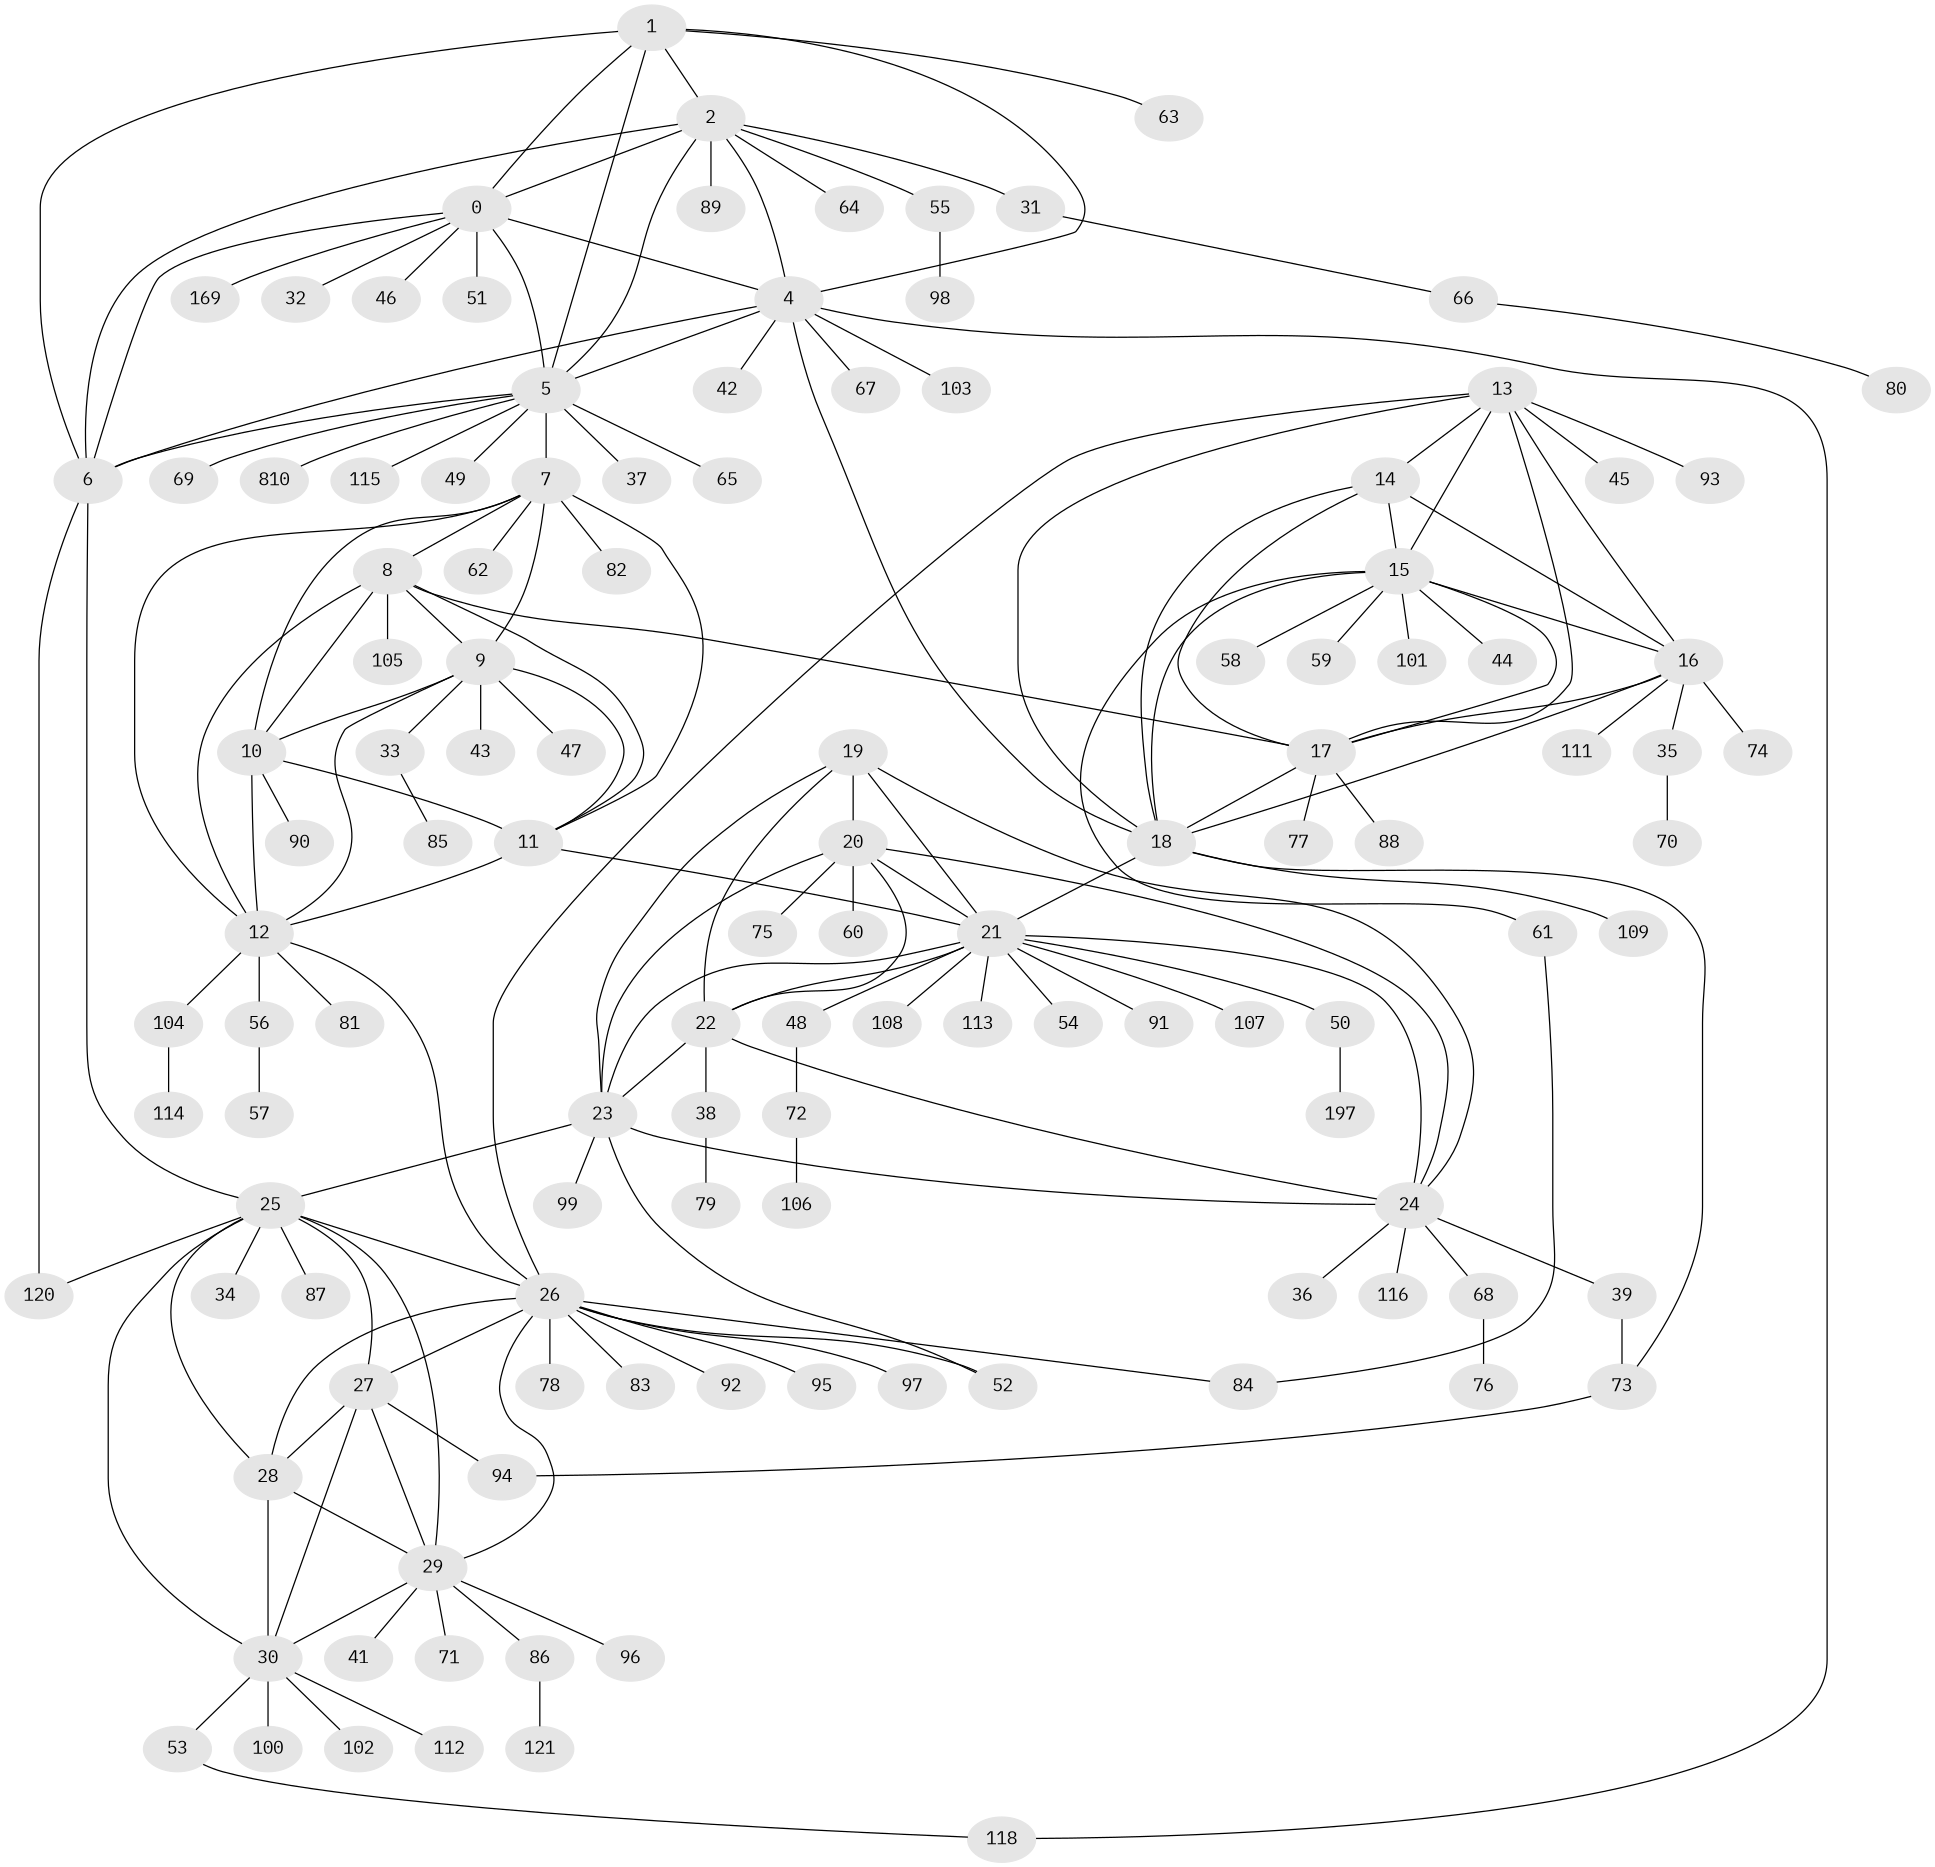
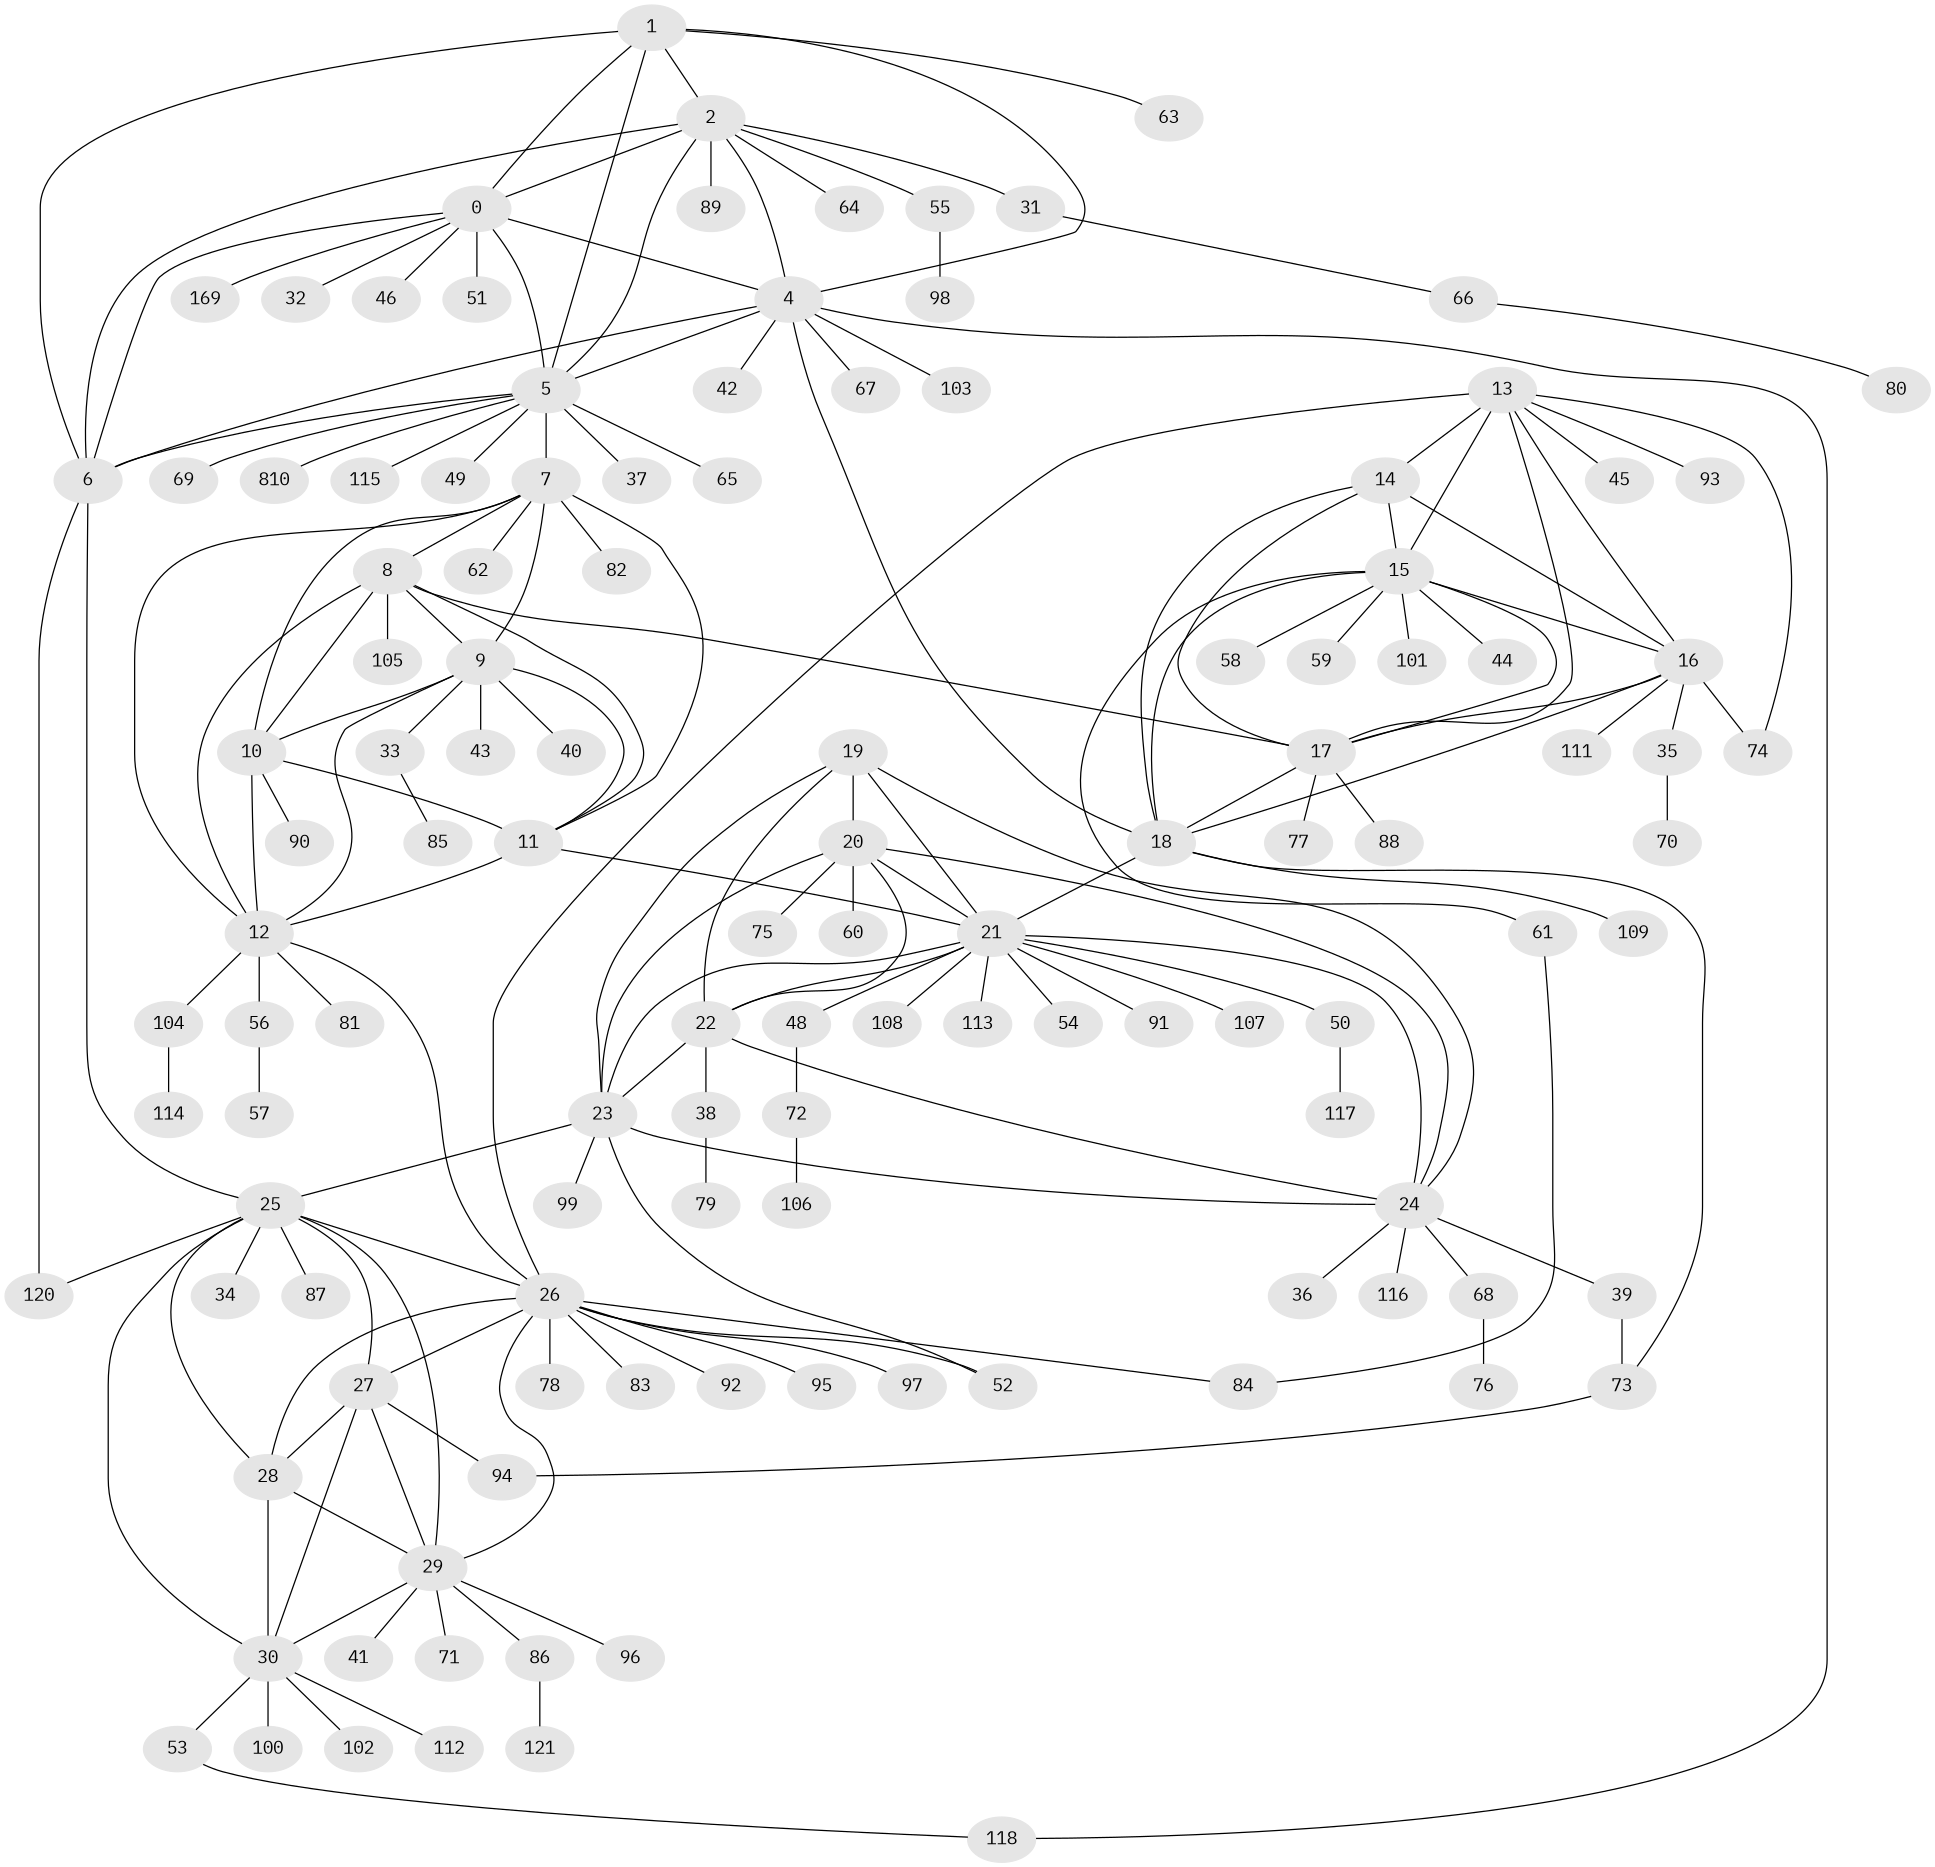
(1083, 500) -> (1768, 480)
(571, 752) -> (571, 752)
(1340, 1115) -> (1340, 1115)
